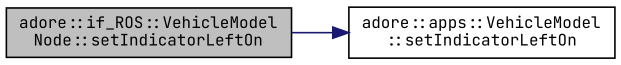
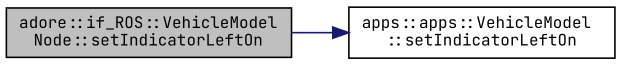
(482, 33) -> (482, 33)
